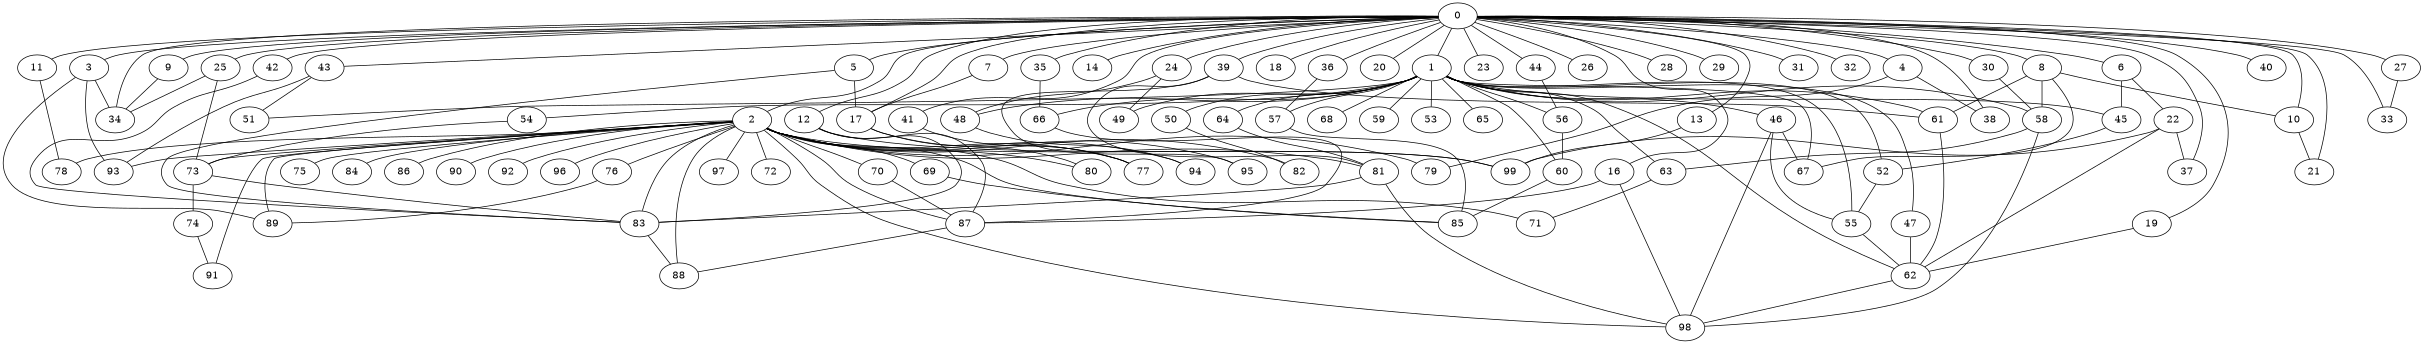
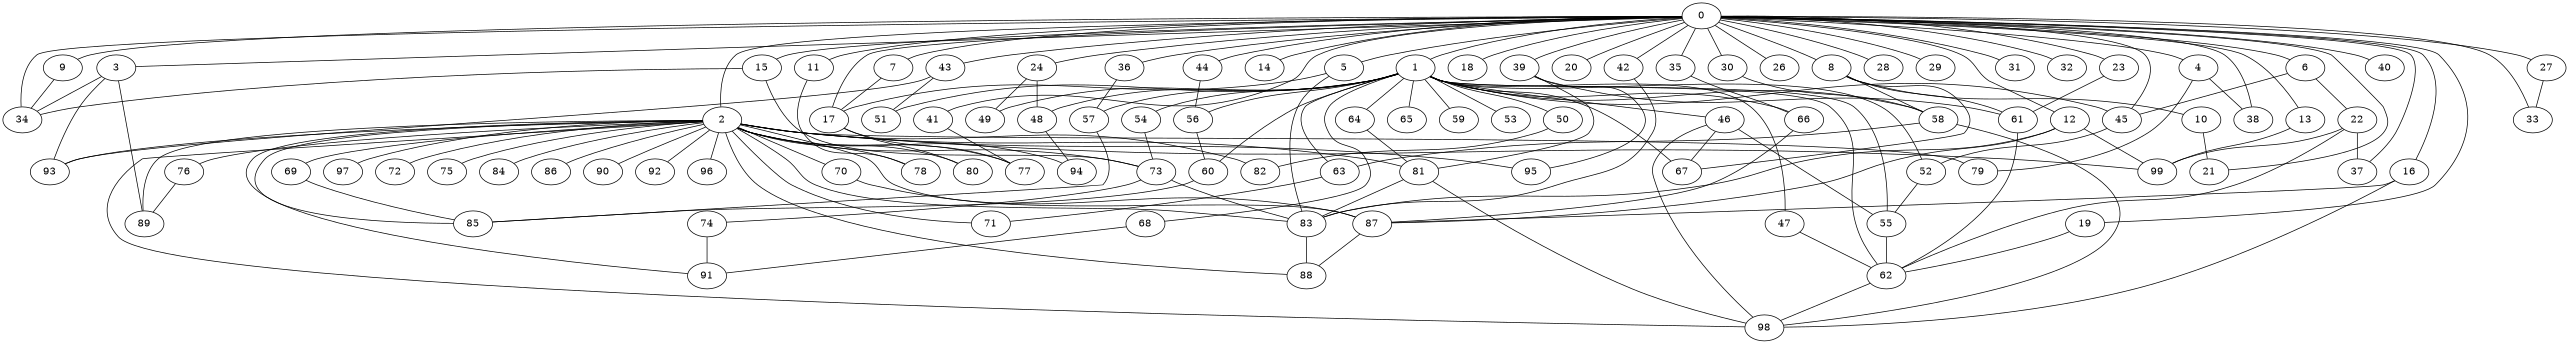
(1913, 25) -> (1965, 25)
(221, 68) -> (762, 68)
(1684, 96) -> (2068, 94)
none -> (926, 250)
